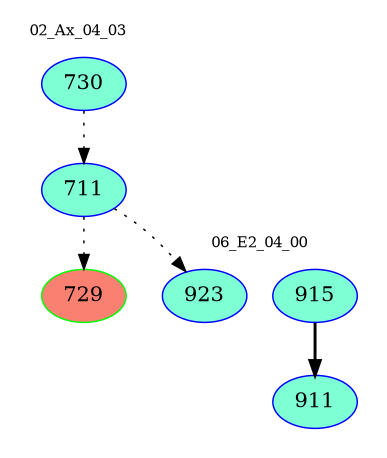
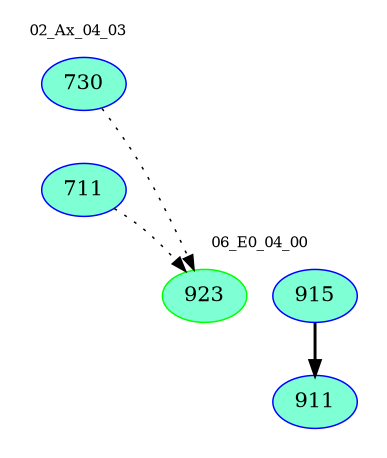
(84, 130) -> (149, 180)
(260, 244) -> (260, 244)
(84, 296) -> none
(205, 296) -> (205, 296)
